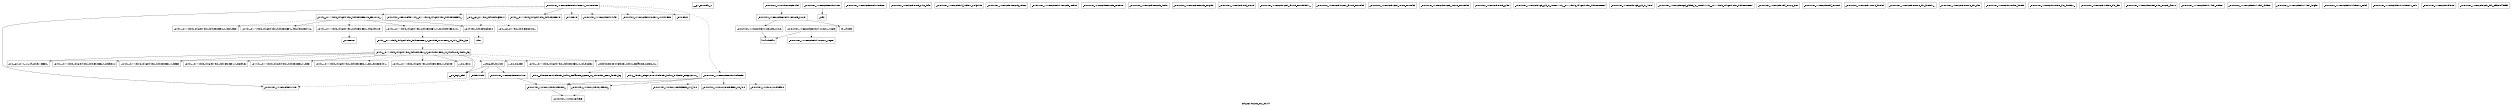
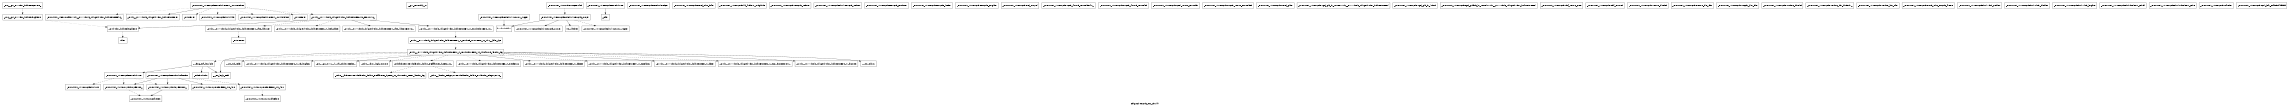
none -> (1738, 6)
(1912, 6) -> none
(681, 12) -> none
(125, 17) -> none
(501, 23) -> (23, 11)
(763, 34) -> (529, 23)
(811, 34) -> (584, 23)
none -> (375, 64)
(526, 81) -> (144, 81)
(745, 81) -> (262, 92)
